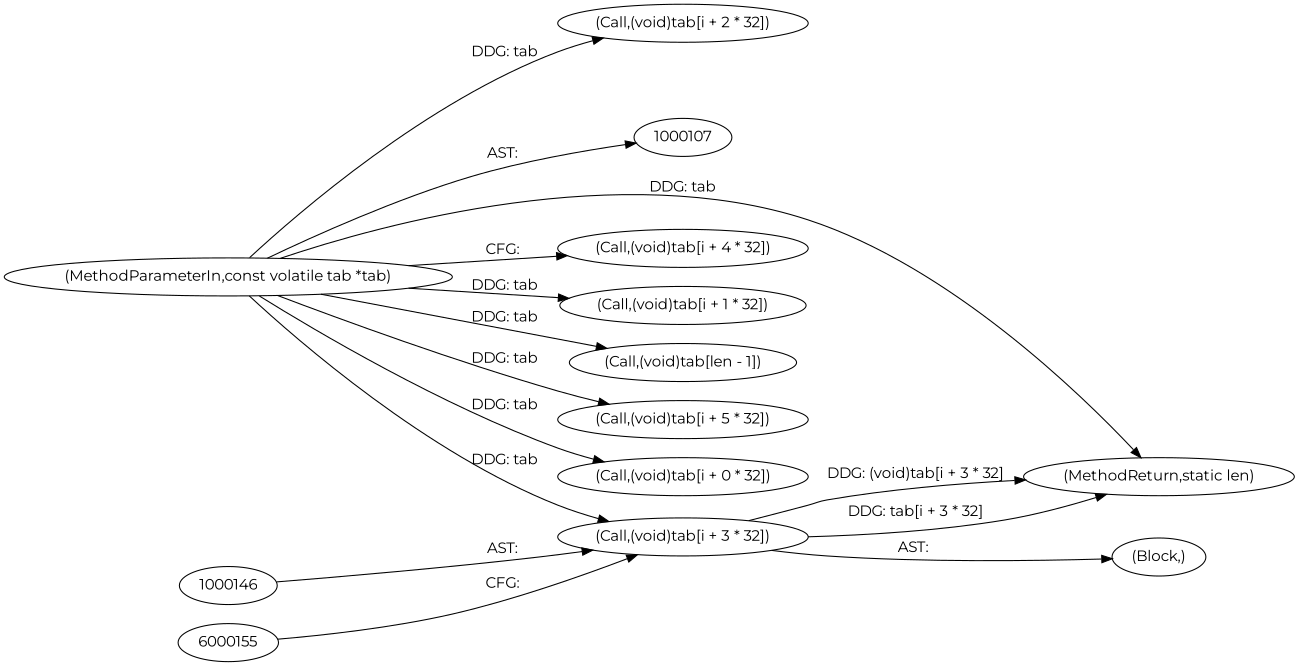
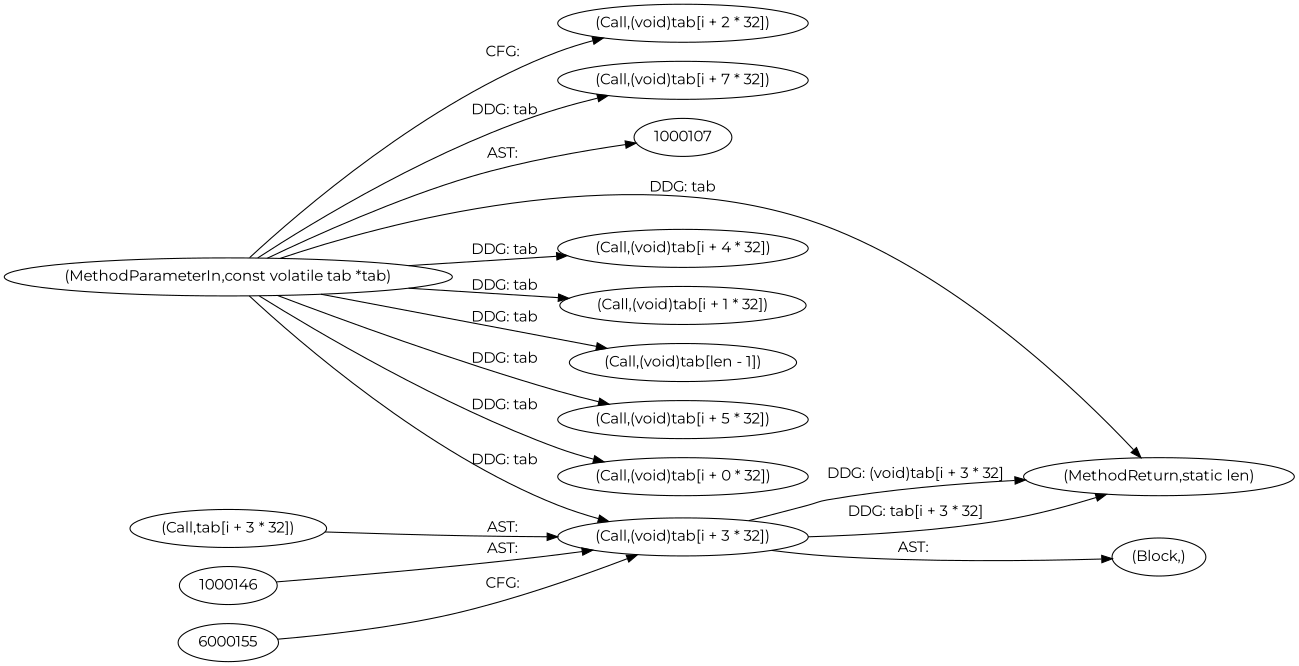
(505, 52) -> (505, 52)
none -> (683, 80)
(505, 250) -> (505, 250)
none -> (228, 528)
